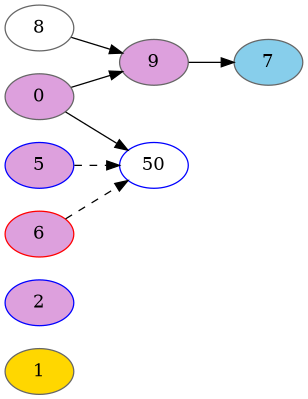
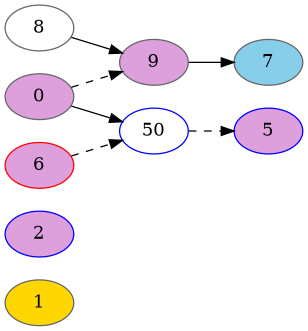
(91, 81) -> (91, 81)
(90, 165) -> (205, 131)
